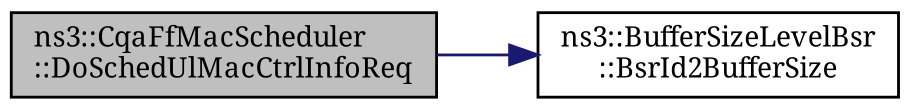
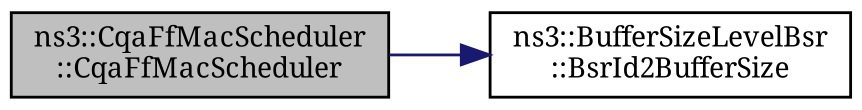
(224, 55) -> (200, 55)
